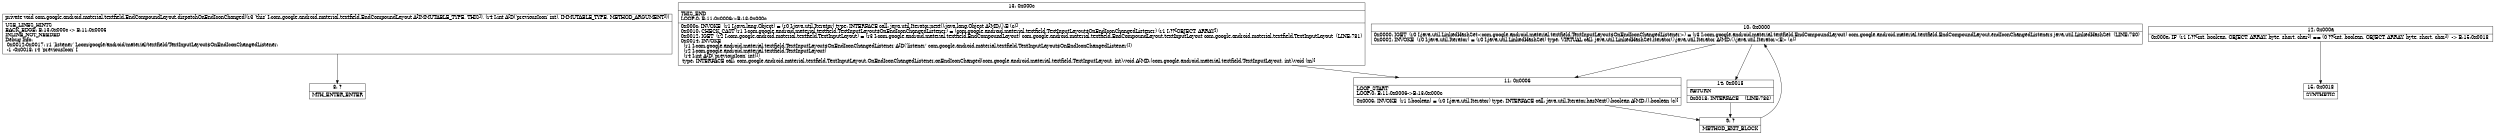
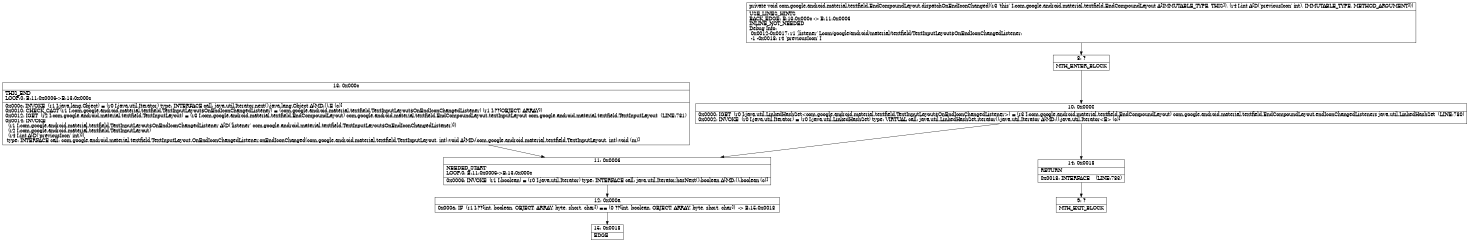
(1781, 85) -> (1081, 85)
(1372, 89) -> (466, 168)
(337, 95) -> (1081, 66)
(2321, 95) -> (601, 236)
(1651, 112) -> (607, 189)
(1730, 129) -> (1081, 208)
